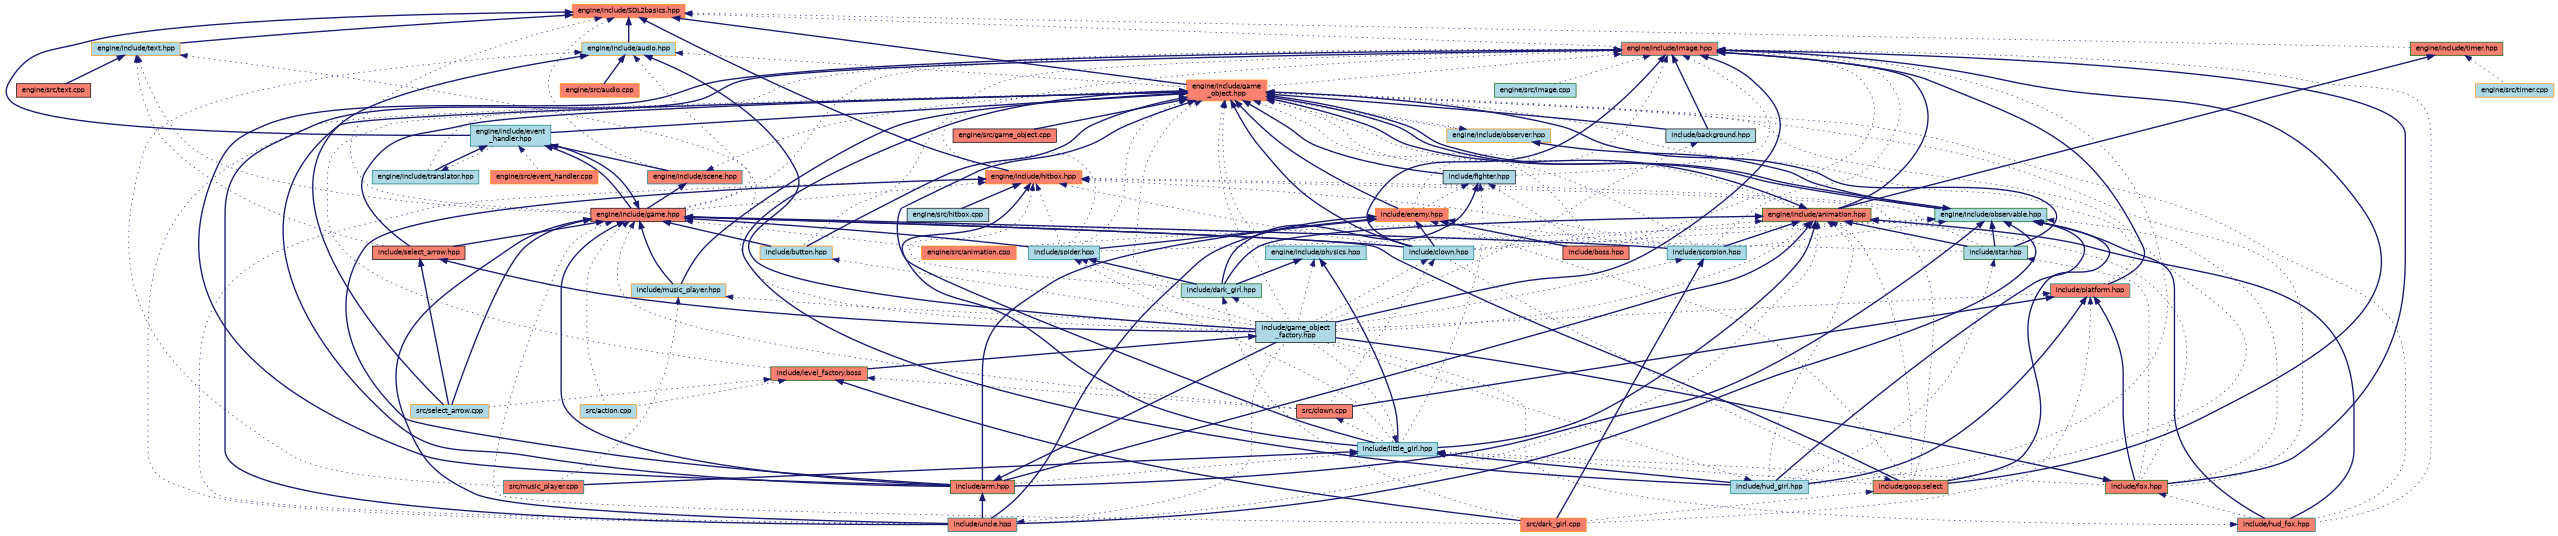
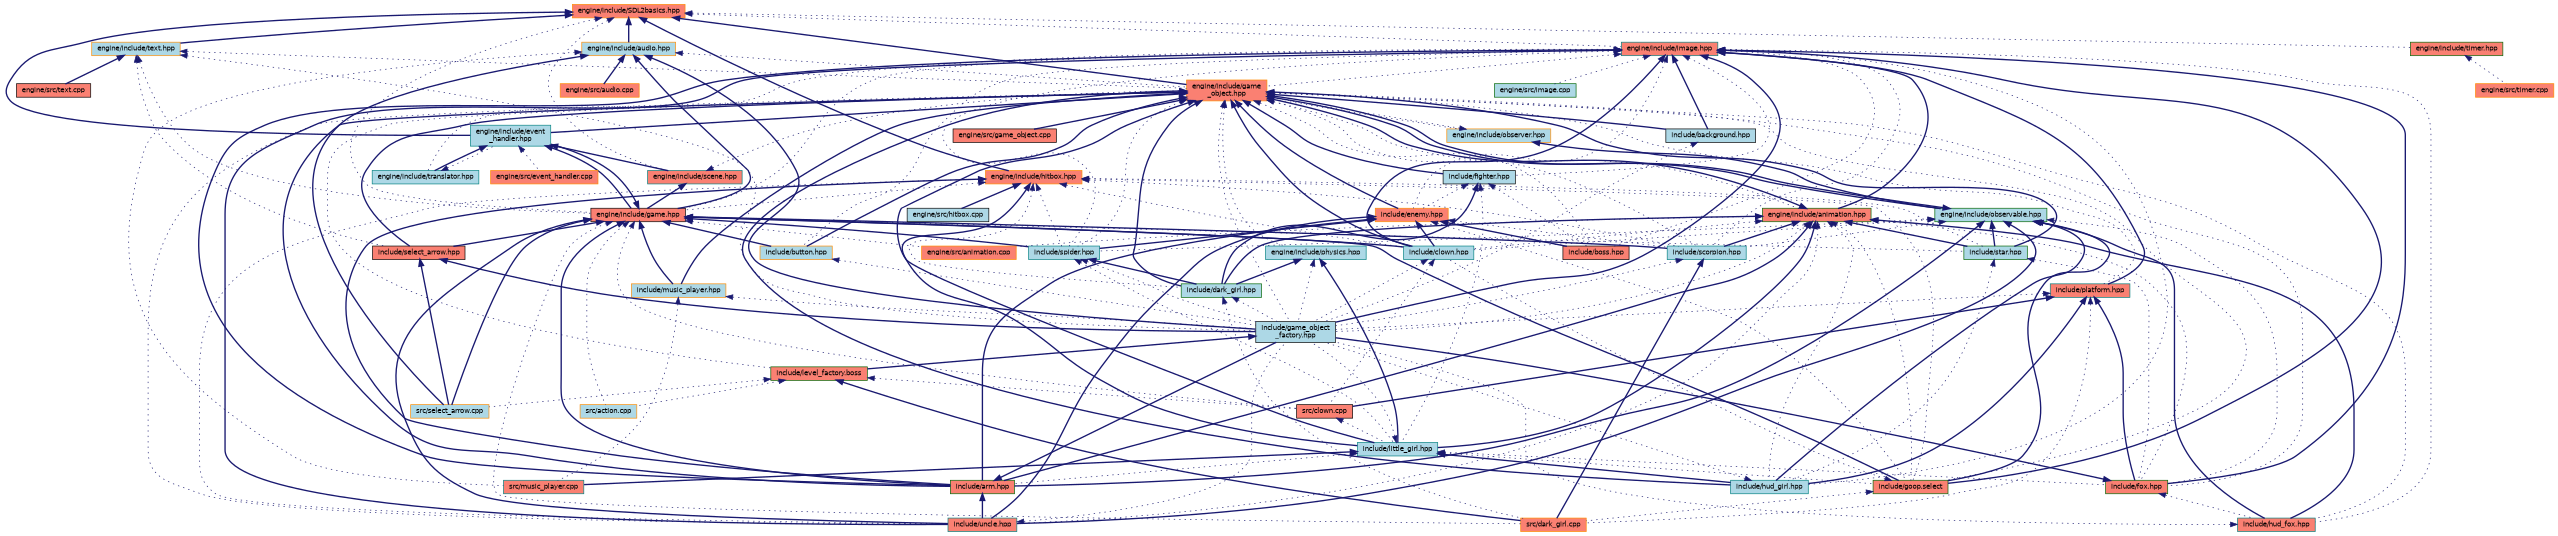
none -> (662, 69)
(2515, 90) -> (2515, 90)
(2133, 133) -> none
(724, 148) -> (724, 148)
(1140, 193) -> (1140, 193)
